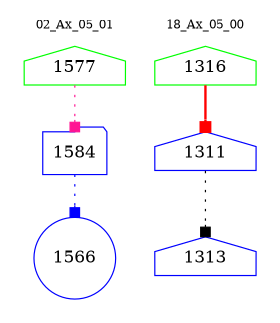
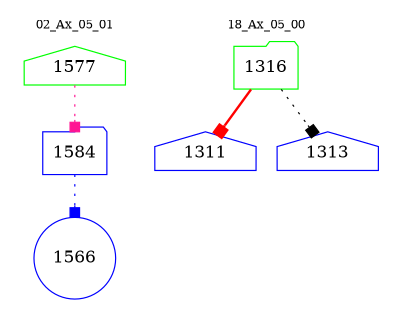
(205, 68) -> (266, 68)
(205, 198) -> (295, 107)
